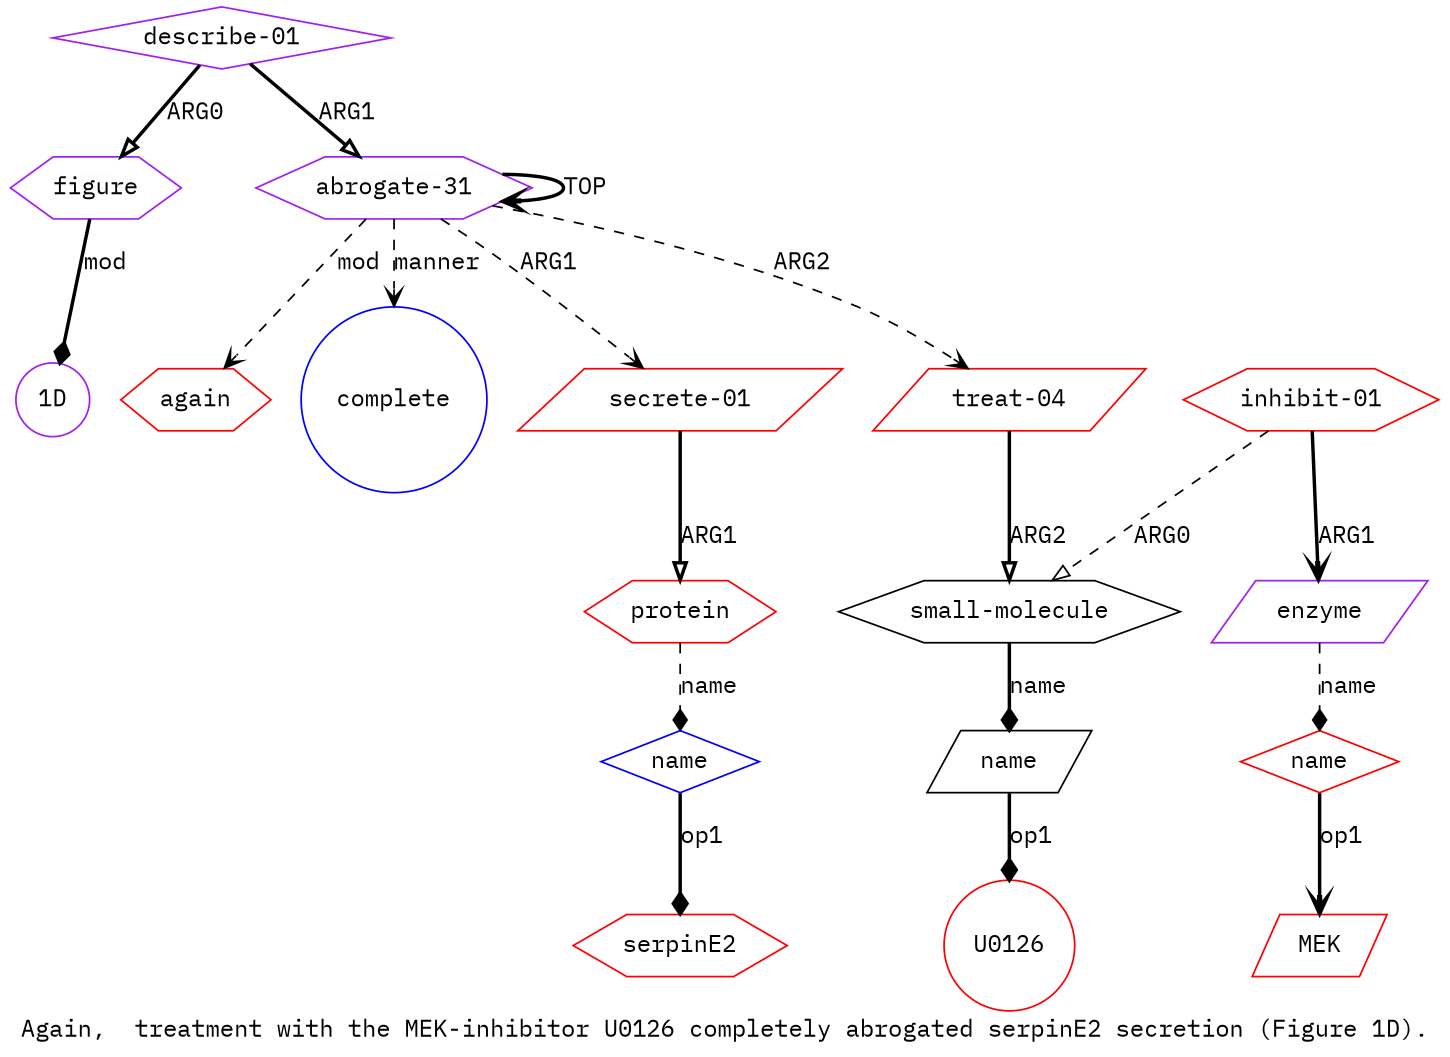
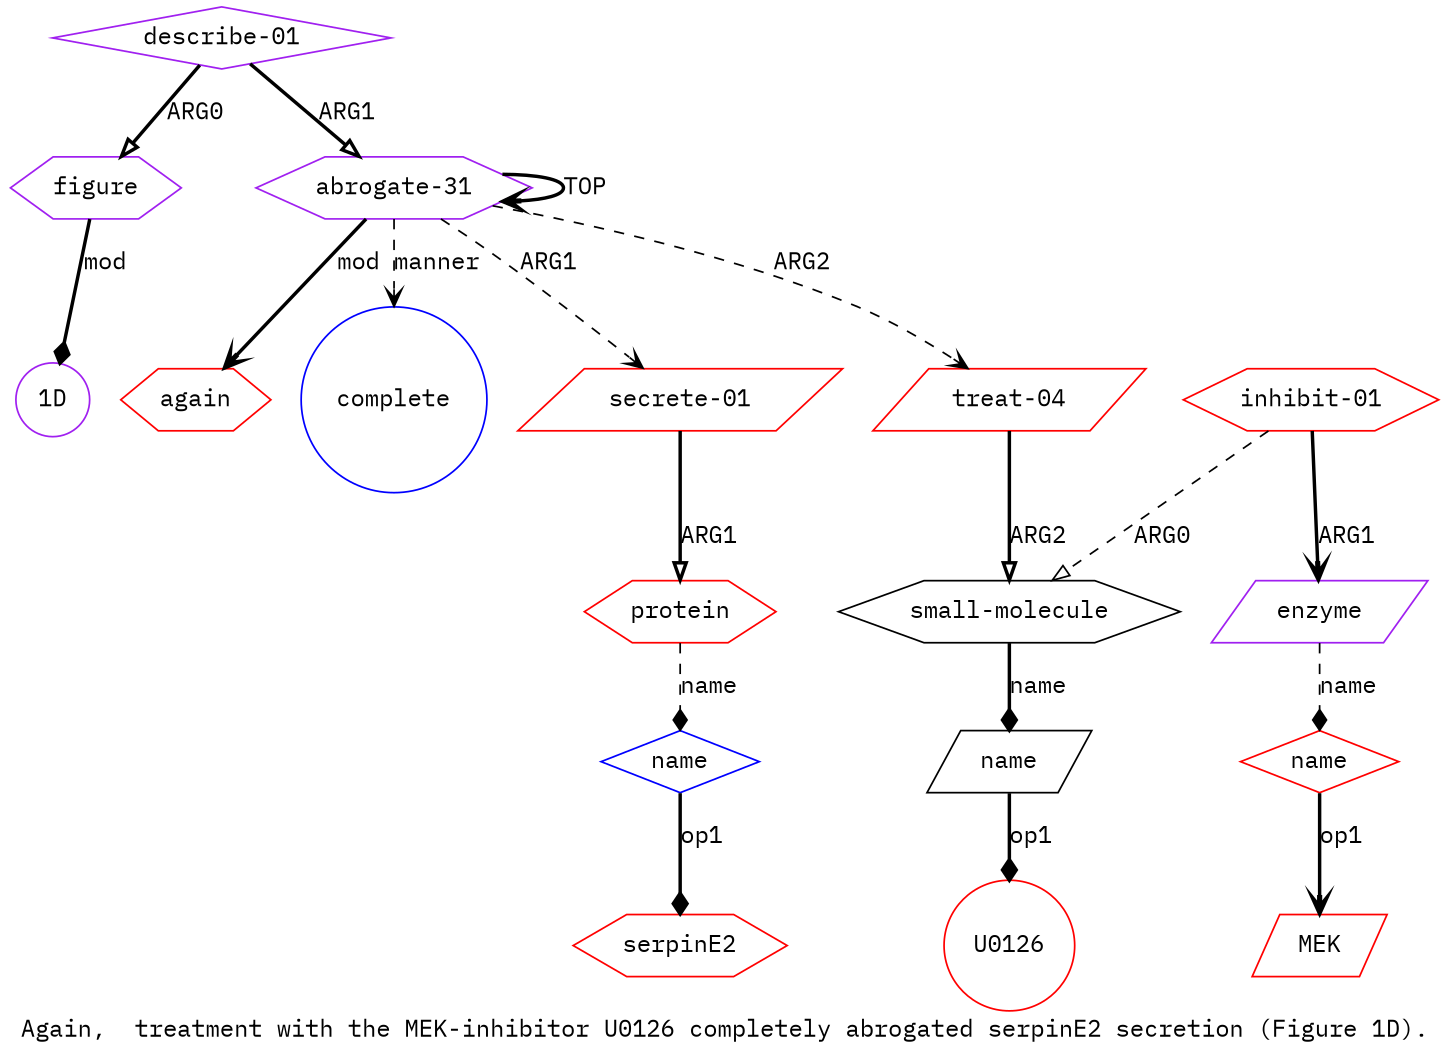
(301, 287) -> (301, 287)
